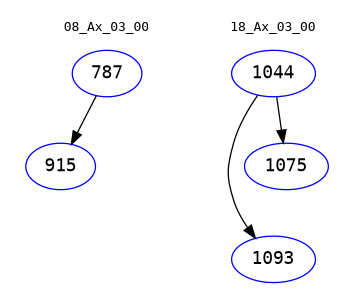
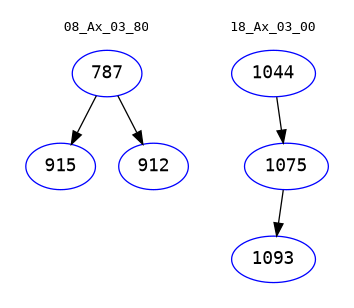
(107, 28) -> (107, 28)
(230, 160) -> (281, 207)
none -> (154, 166)
